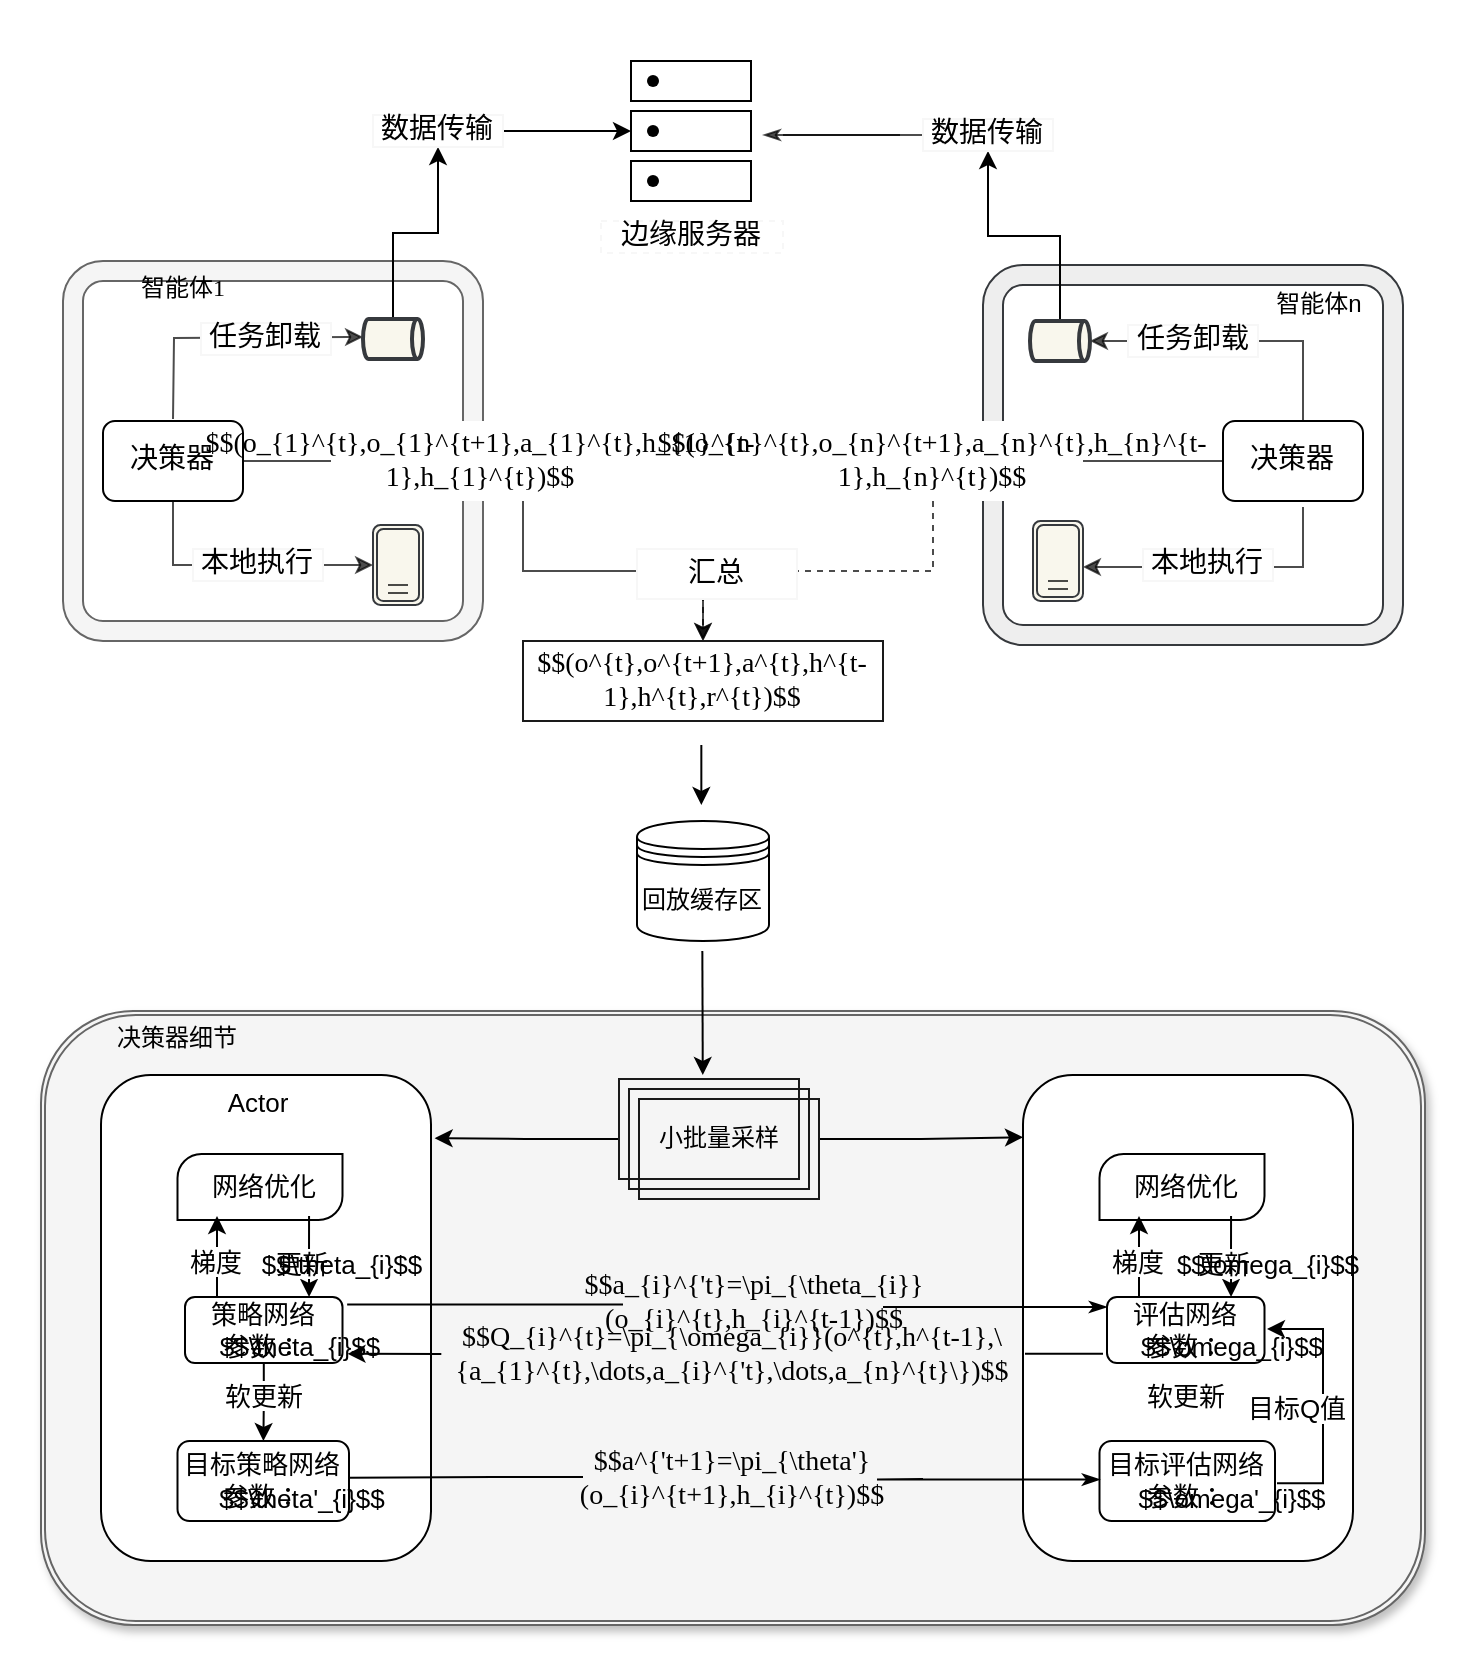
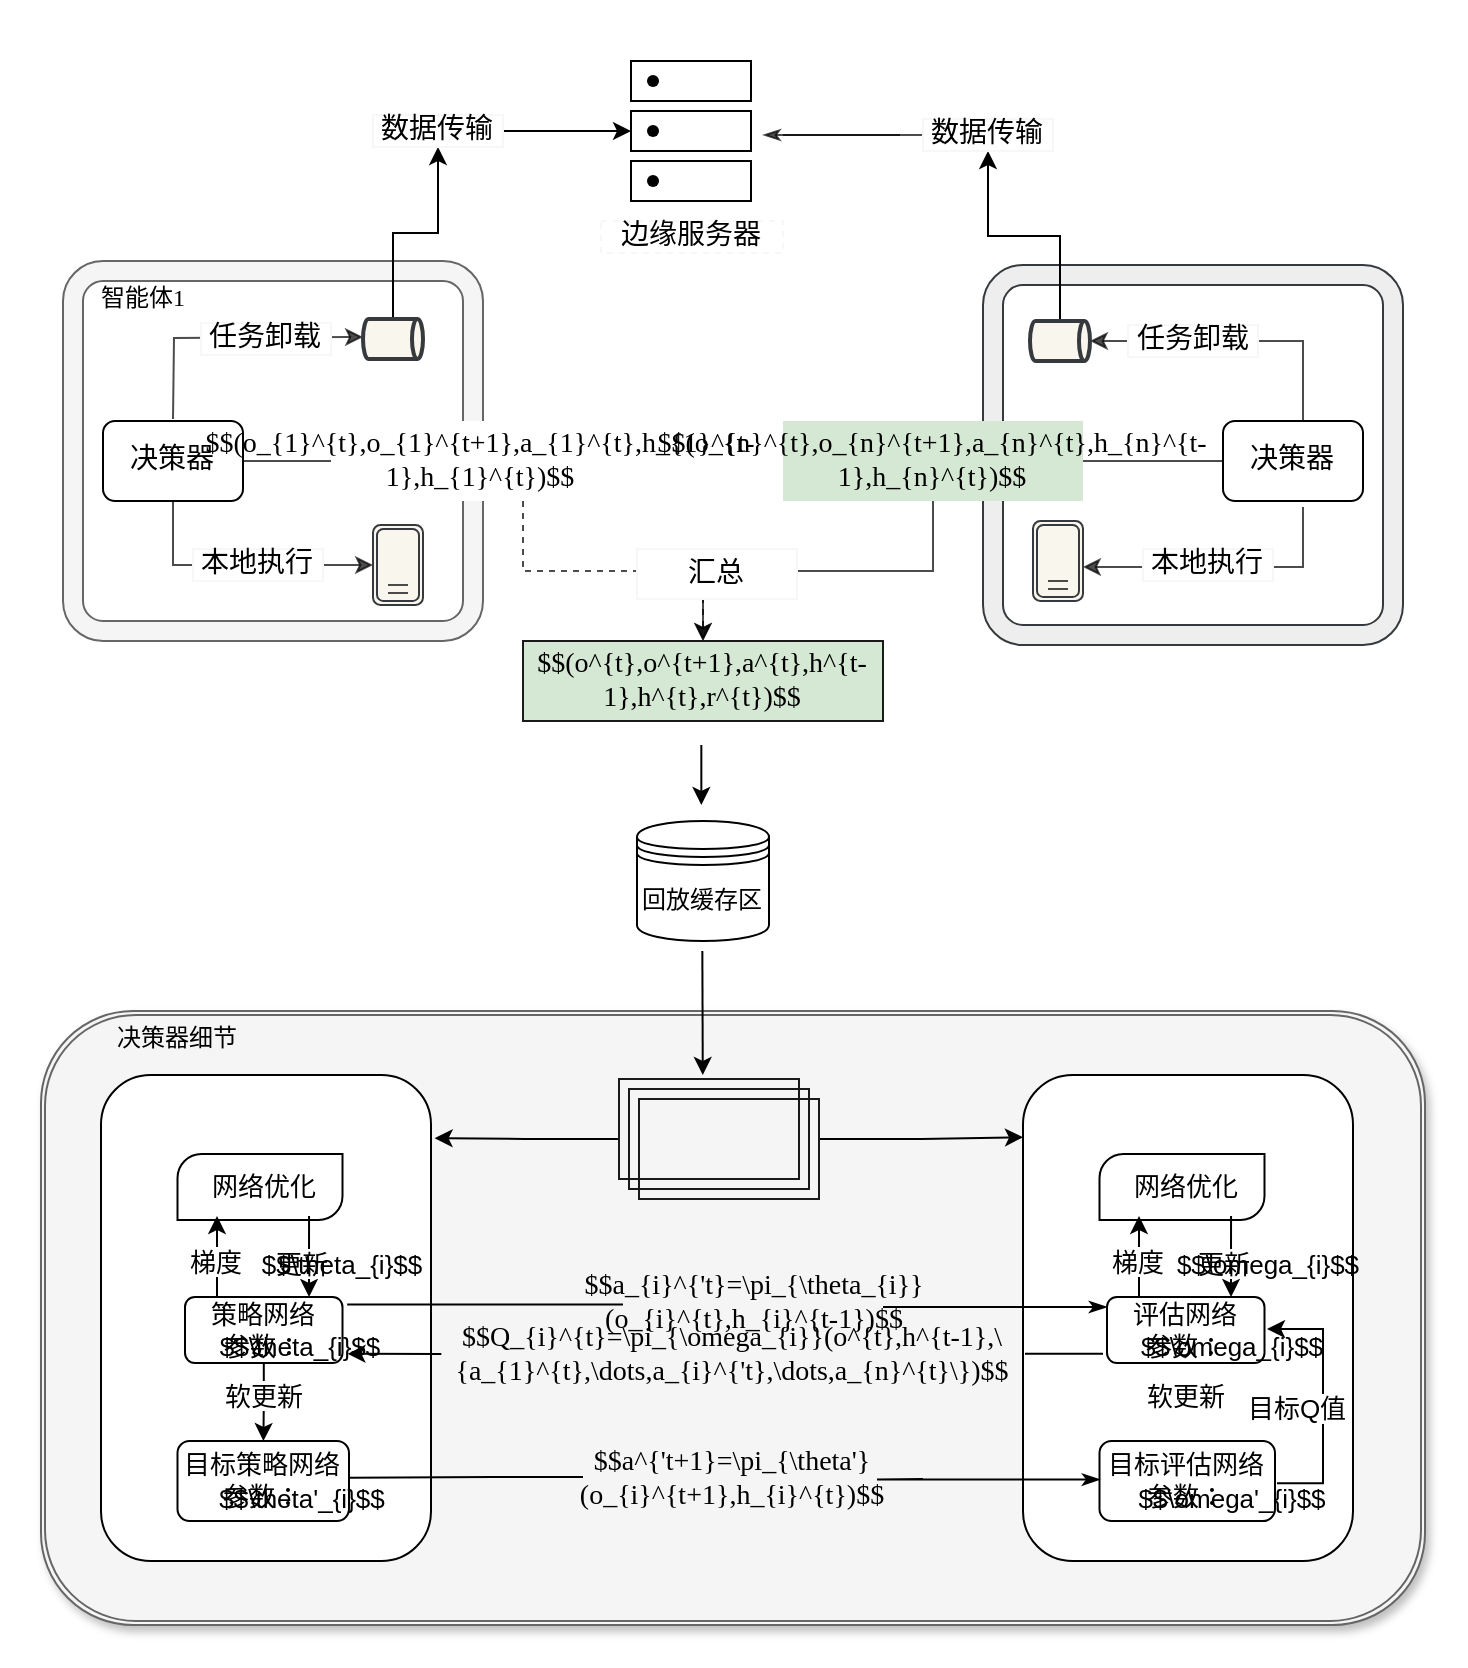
(183, 289) -> (143, 299)
(1318, 305) -> none
(933, 461) -> (933, 461)
(545, 571) -> (545, 571)
(898, 571) -> (898, 571)
(703, 681) -> (703, 681)
(259, 1103) -> none
(719, 1139) -> none
